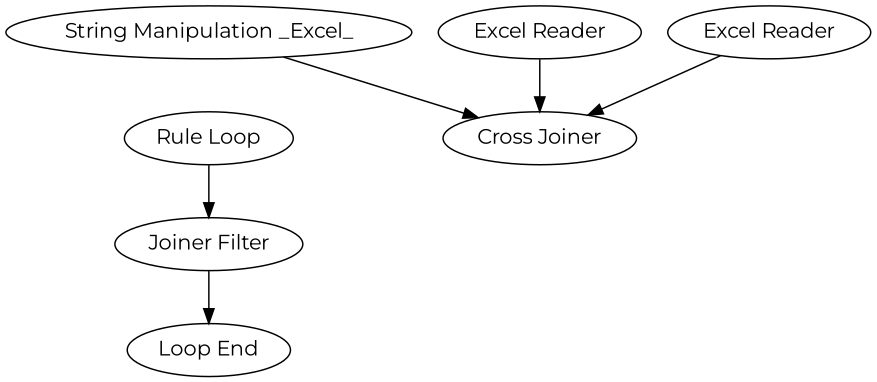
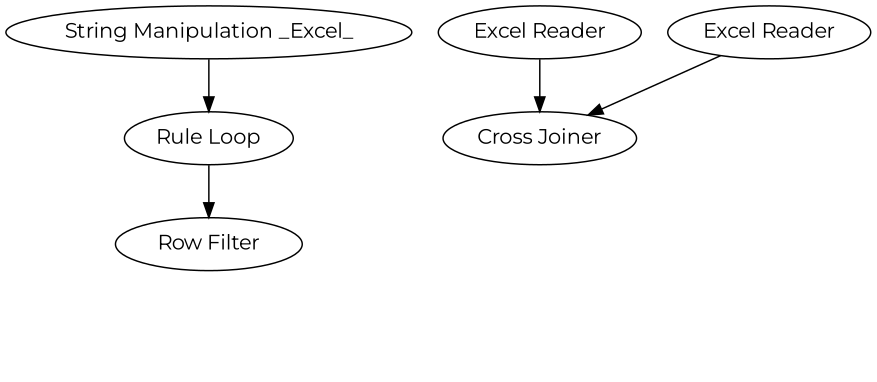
(374, 85) -> (209, 78)
(209, 244) -> (209, 244)
(209, 350) -> none
